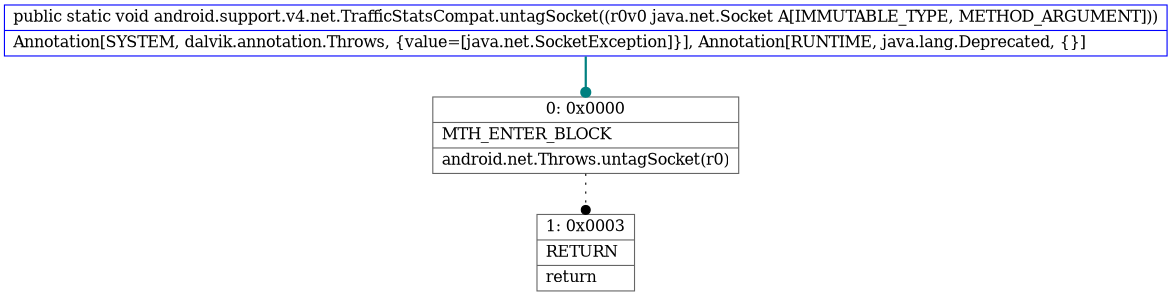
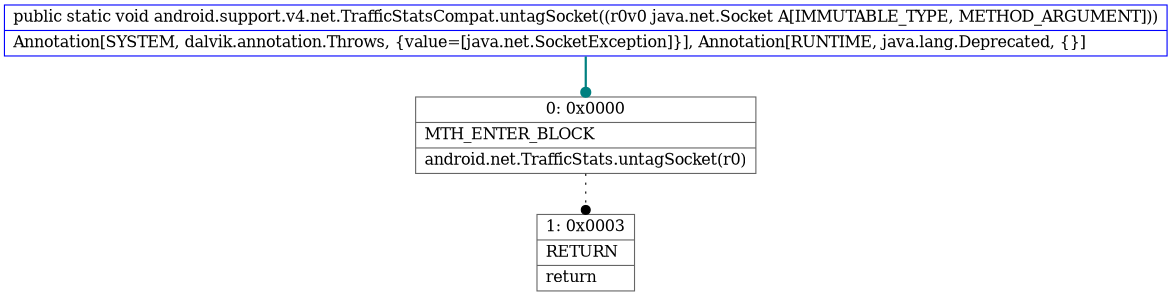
(586, 160) -> (586, 160)
